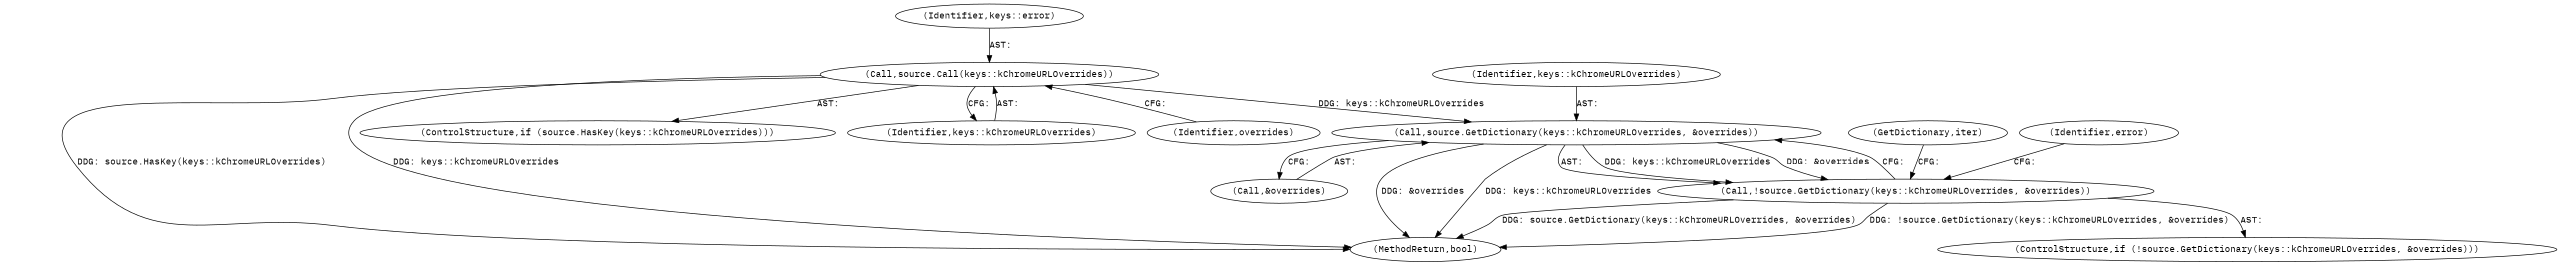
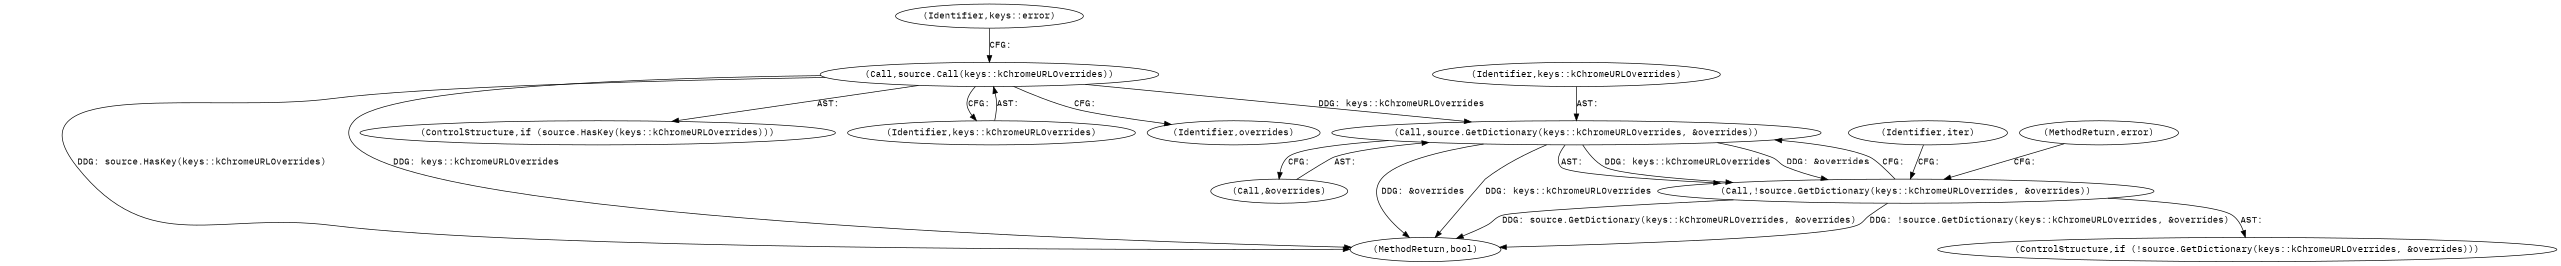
(1004, 45) -> (1004, 45)
(1125, 103) -> (1087, 112)
(1928, 133) -> (1928, 133)
(2099, 133) -> (2099, 133)
